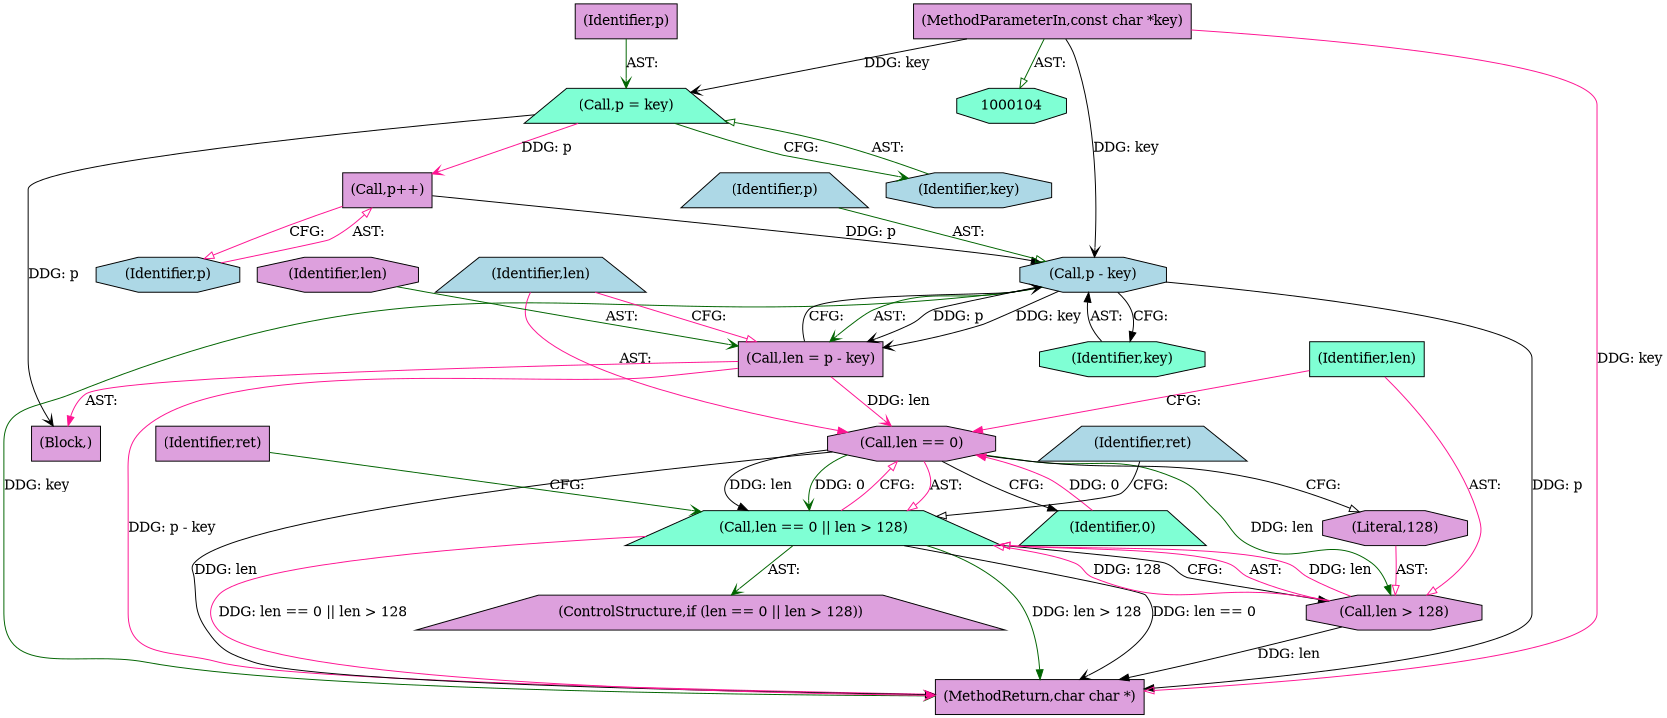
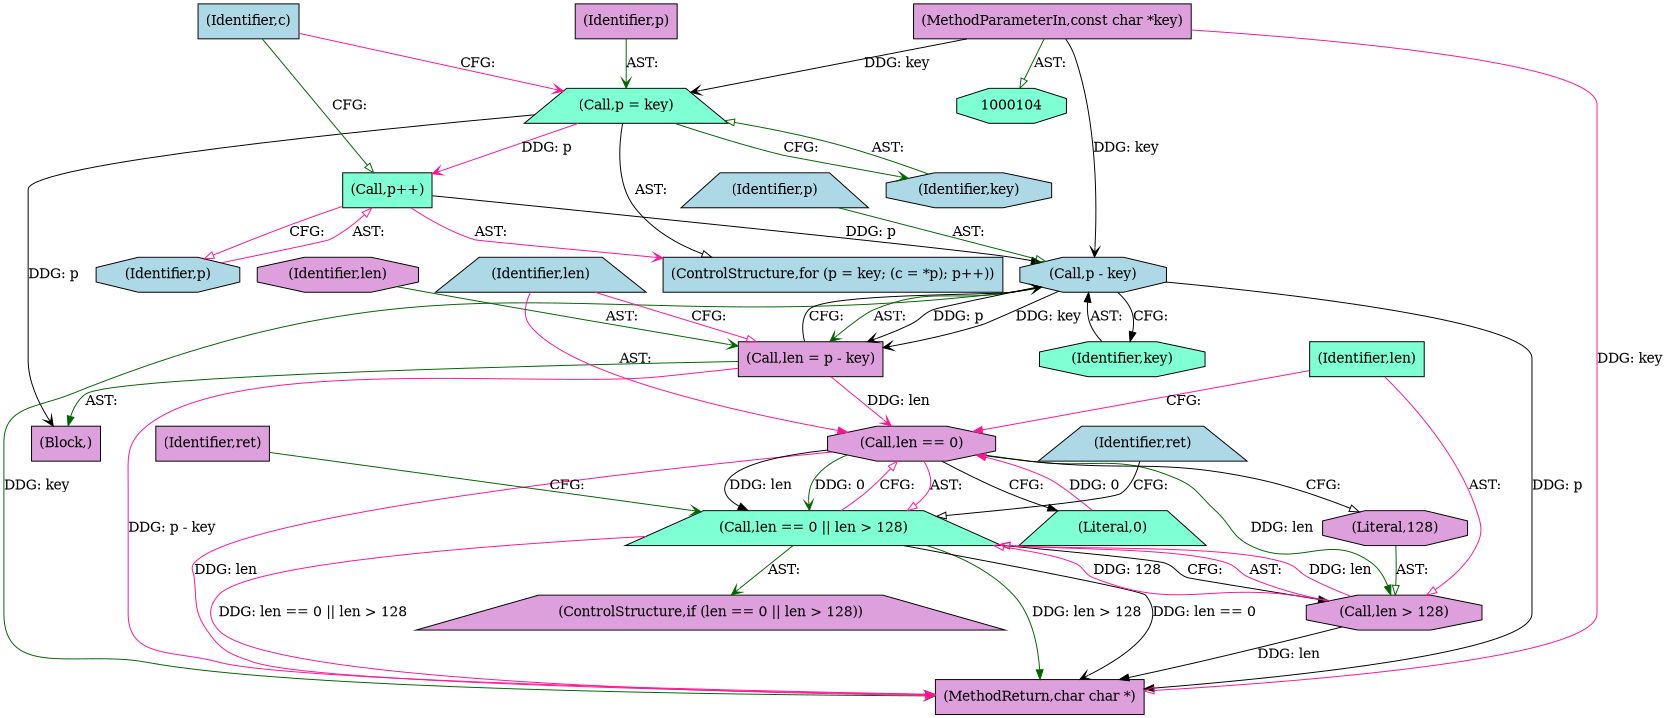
none -> (249, 21)
(387, 190) -> (387, 190)
none -> (833, 275)
(398, 371) -> (398, 371)
(1113, 528) -> (1113, 528)
(1396, 566) -> (1396, 566)
(210, 634) -> (210, 634)
